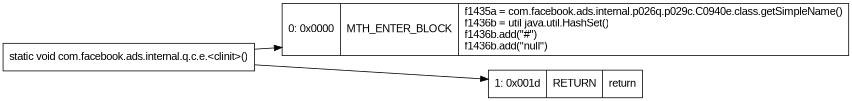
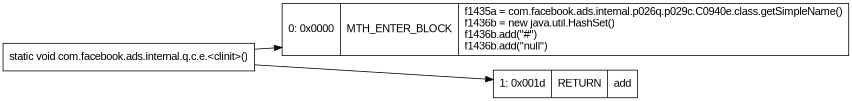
(537, 23) -> (540, 23)
(623, 84) -> (623, 84)
